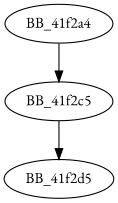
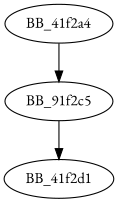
(59, 101) -> (59, 101)
(59, 179) -> (59, 179)
